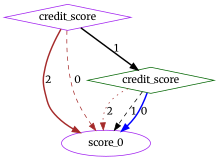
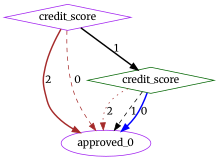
(106, 143) -> (106, 143)
